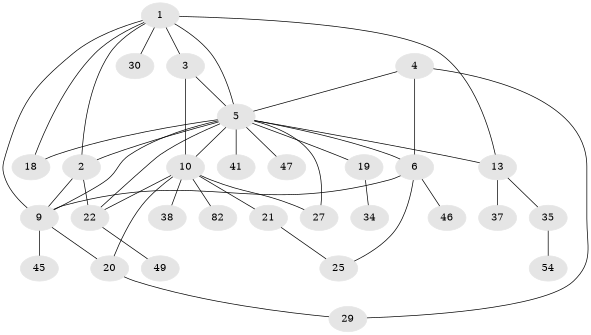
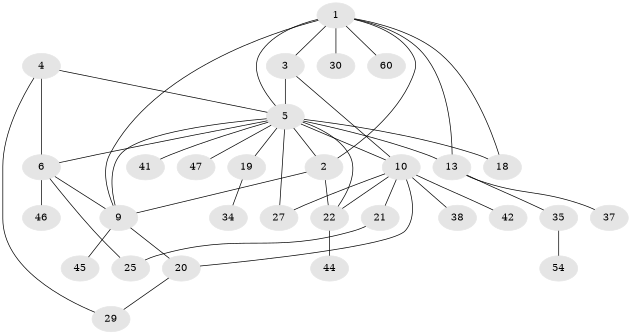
none -> (387, 66)
(218, 218) -> (508, 218)
(160, 268) -> (330, 268)
